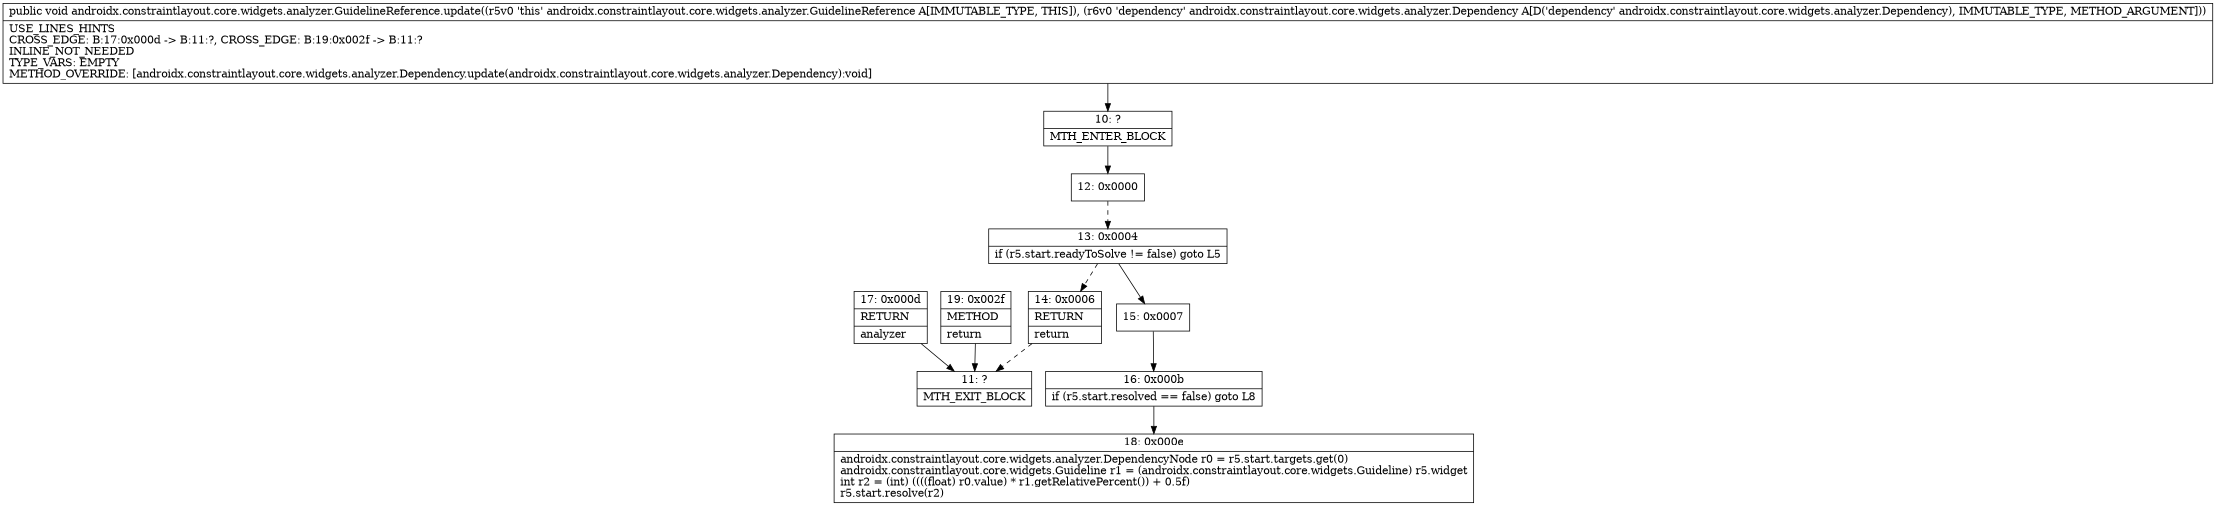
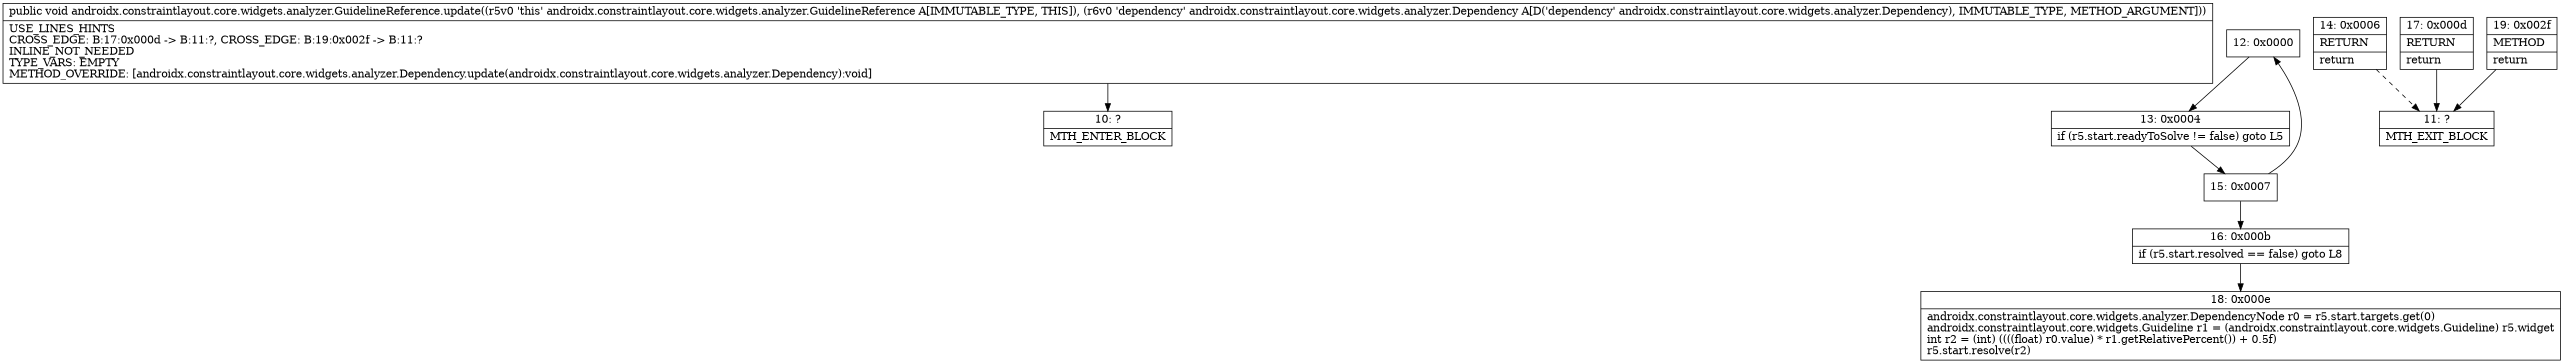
(1108, 156) -> (2301, 123)
(1108, 211) -> (2222, 81)
(1091, 274) -> none
(883, 334) -> (2424, 60)
